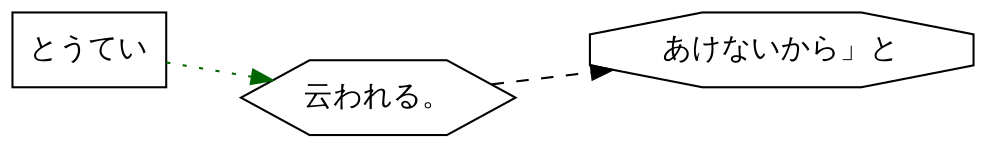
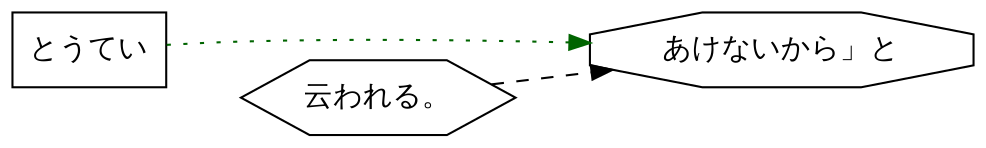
(209, 70) -> (368, 40)
